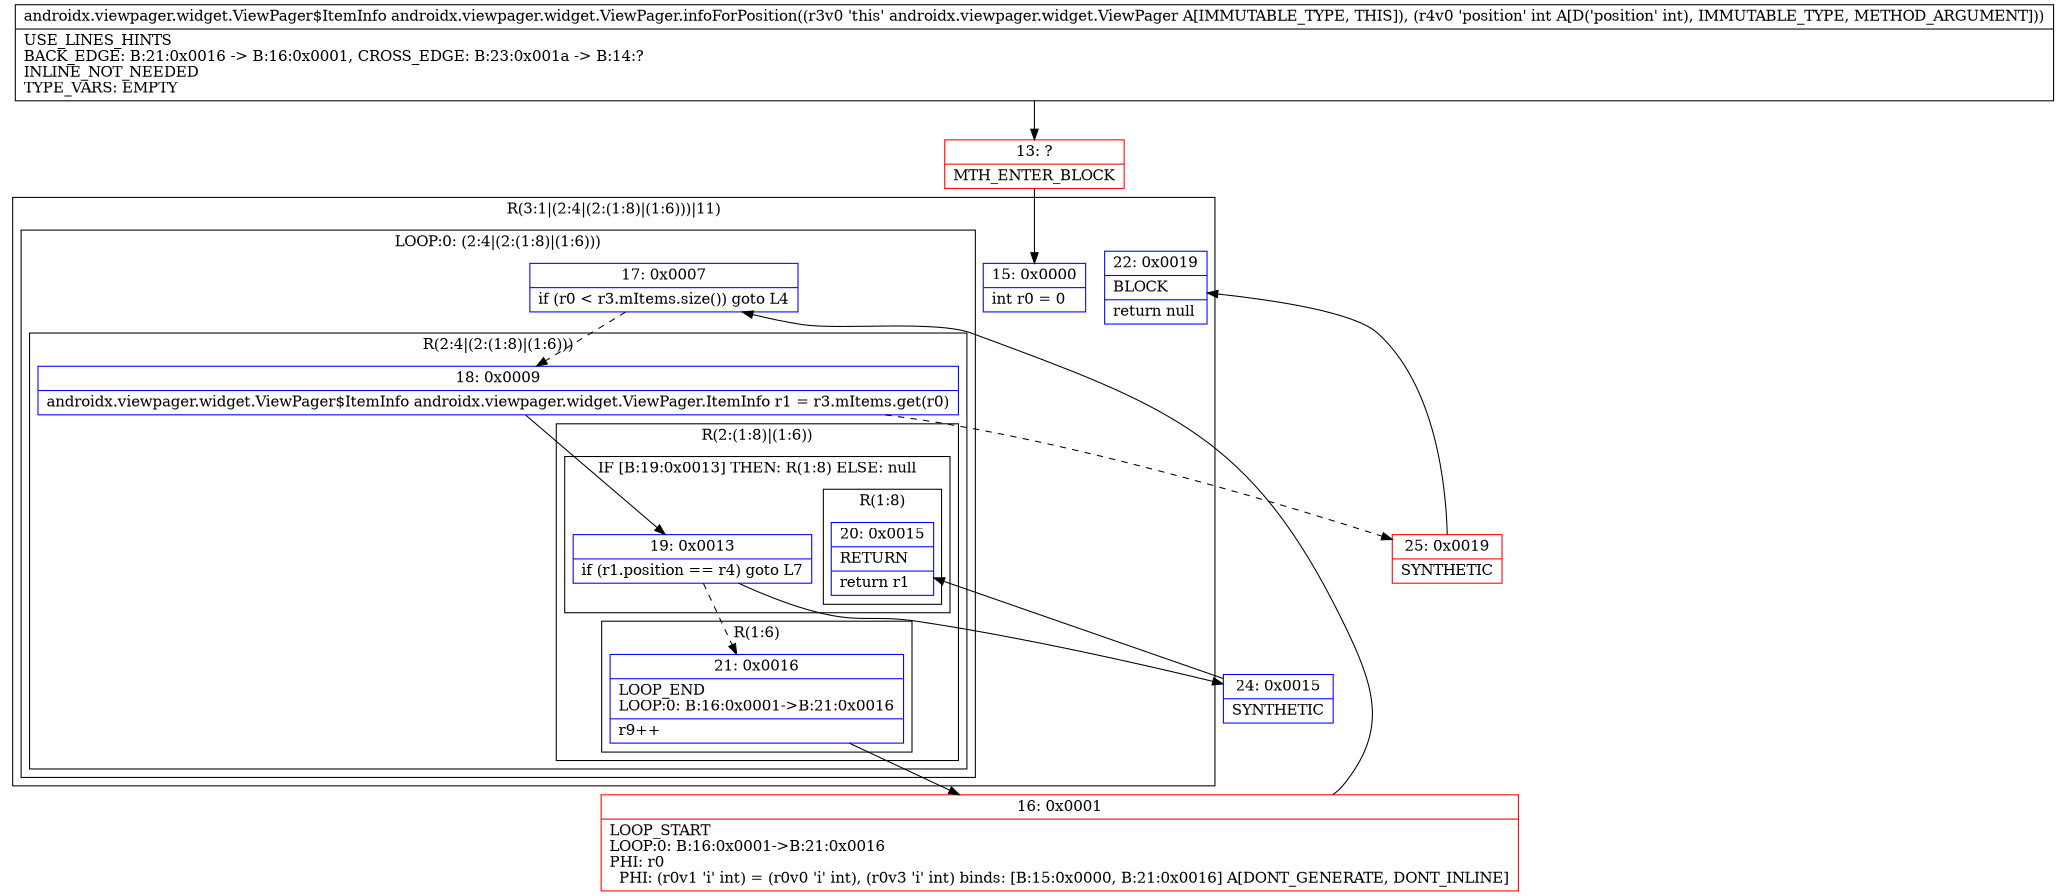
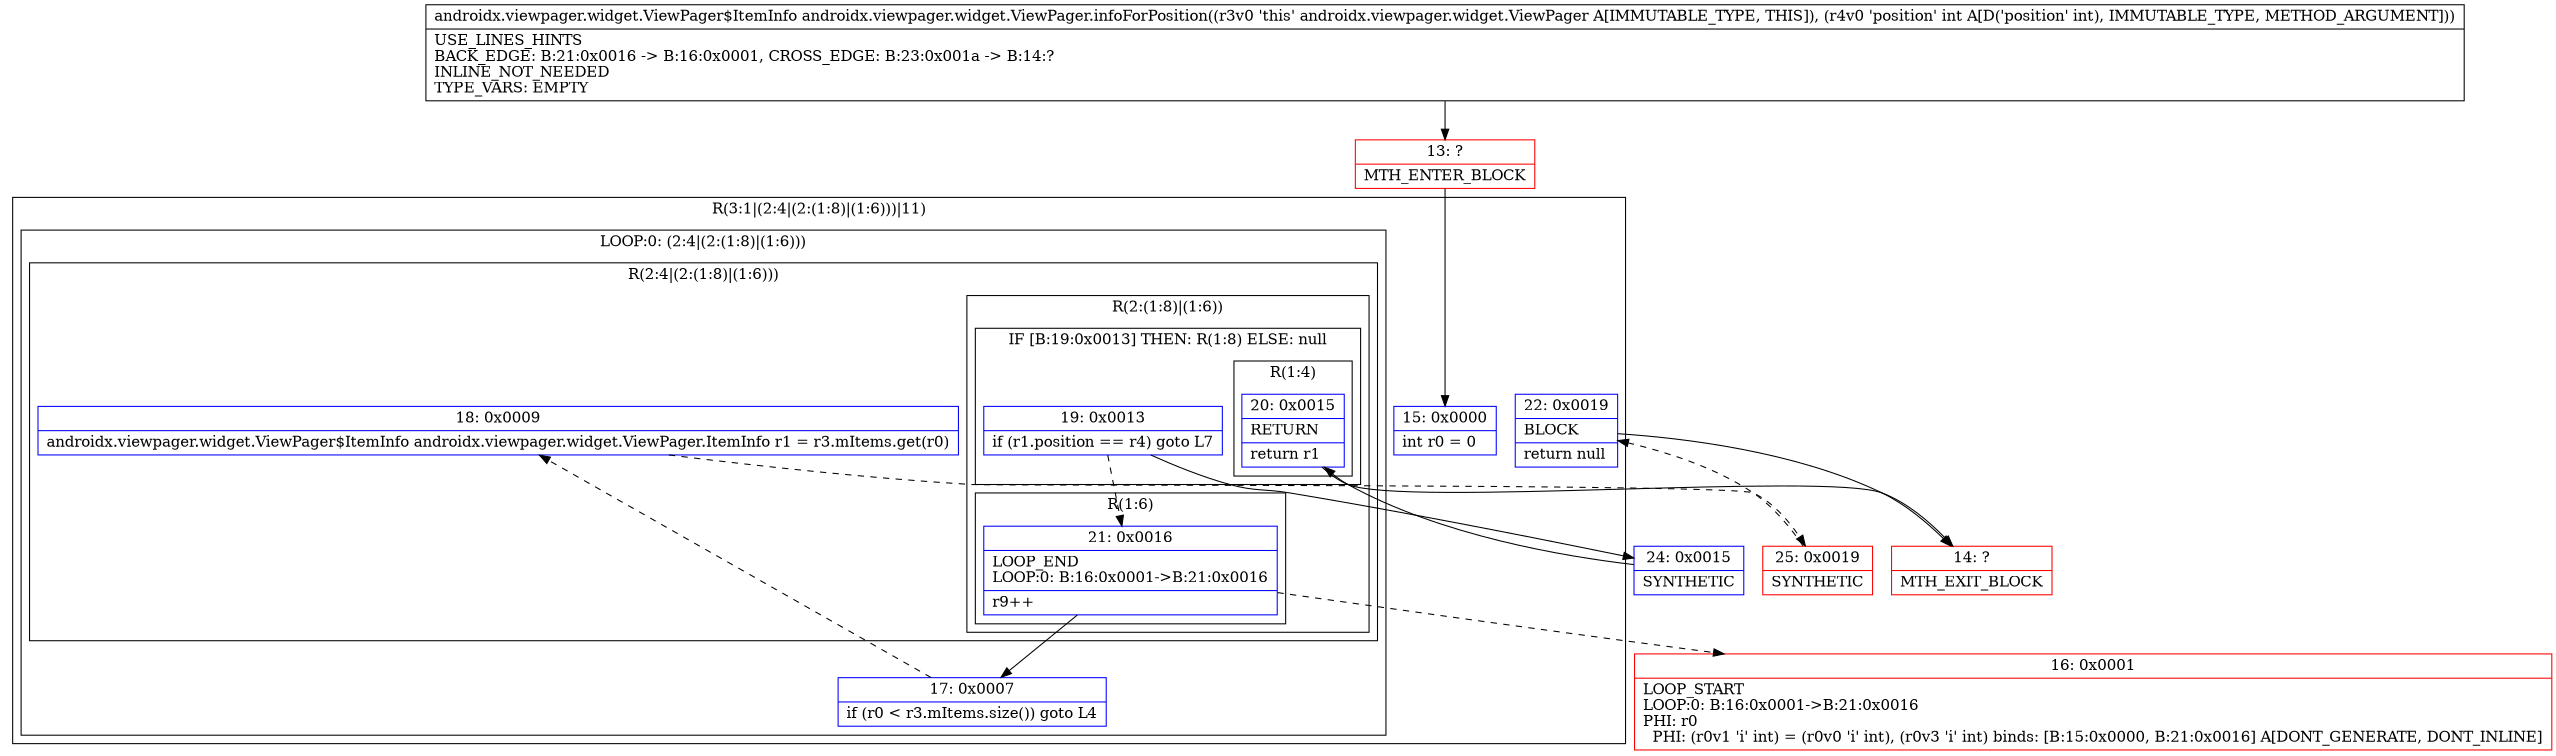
(1395, 353) -> (1726, 477)
(1181, 425) -> (1037, 648)
(591, 471) -> none
(882, 501) -> (1293, 373)
none -> (1972, 571)
(900, 767) -> (1495, 623)
